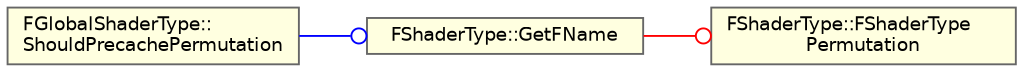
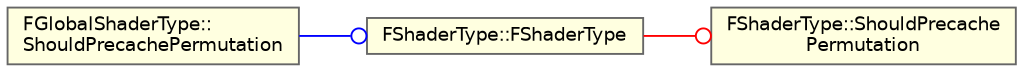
(505, 36) -> (505, 36)
(864, 36) -> (864, 36)
